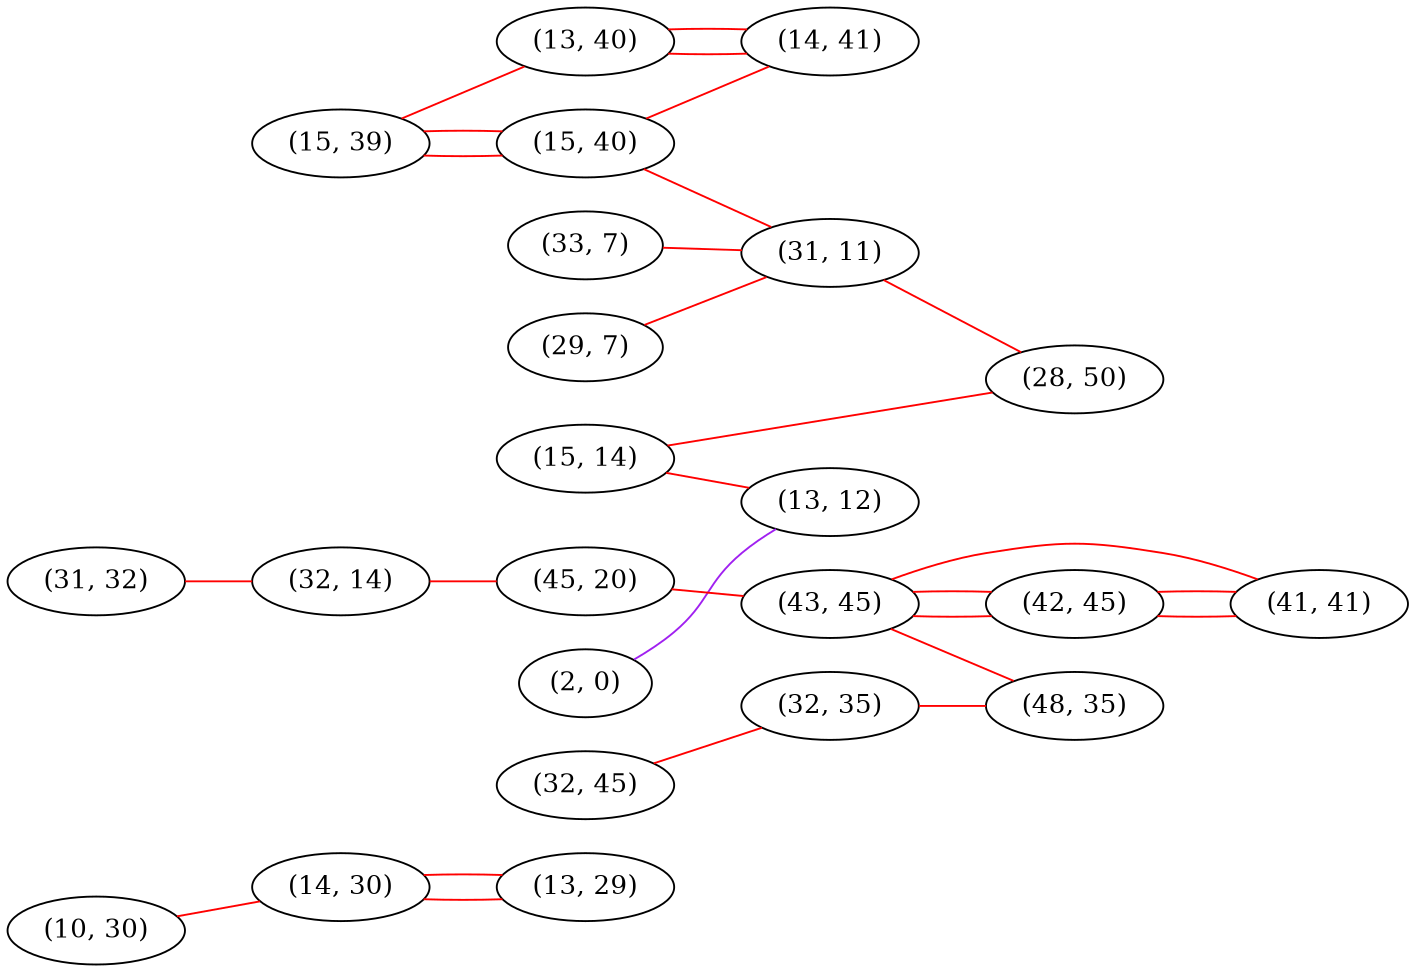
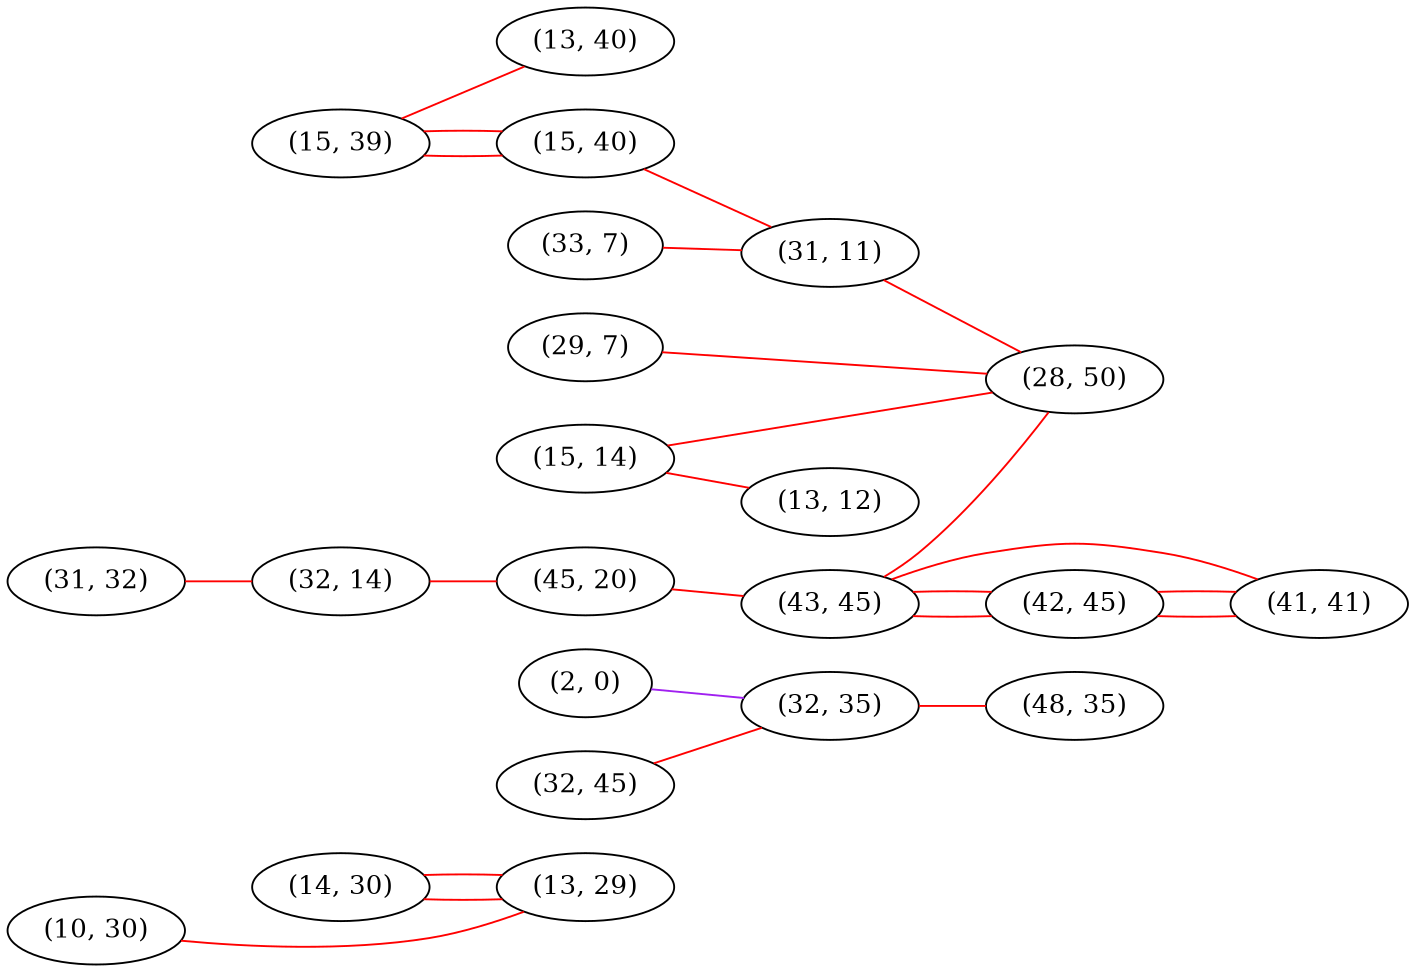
(830, 42) -> none
(705, 301) -> (825, 363)
(698, 607) -> (698, 694)
(952, 655) -> (973, 501)
(218, 909) -> (354, 946)
